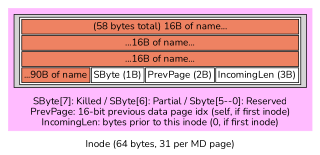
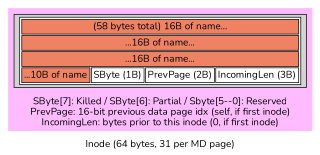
(56, 75) -> (56, 75)
